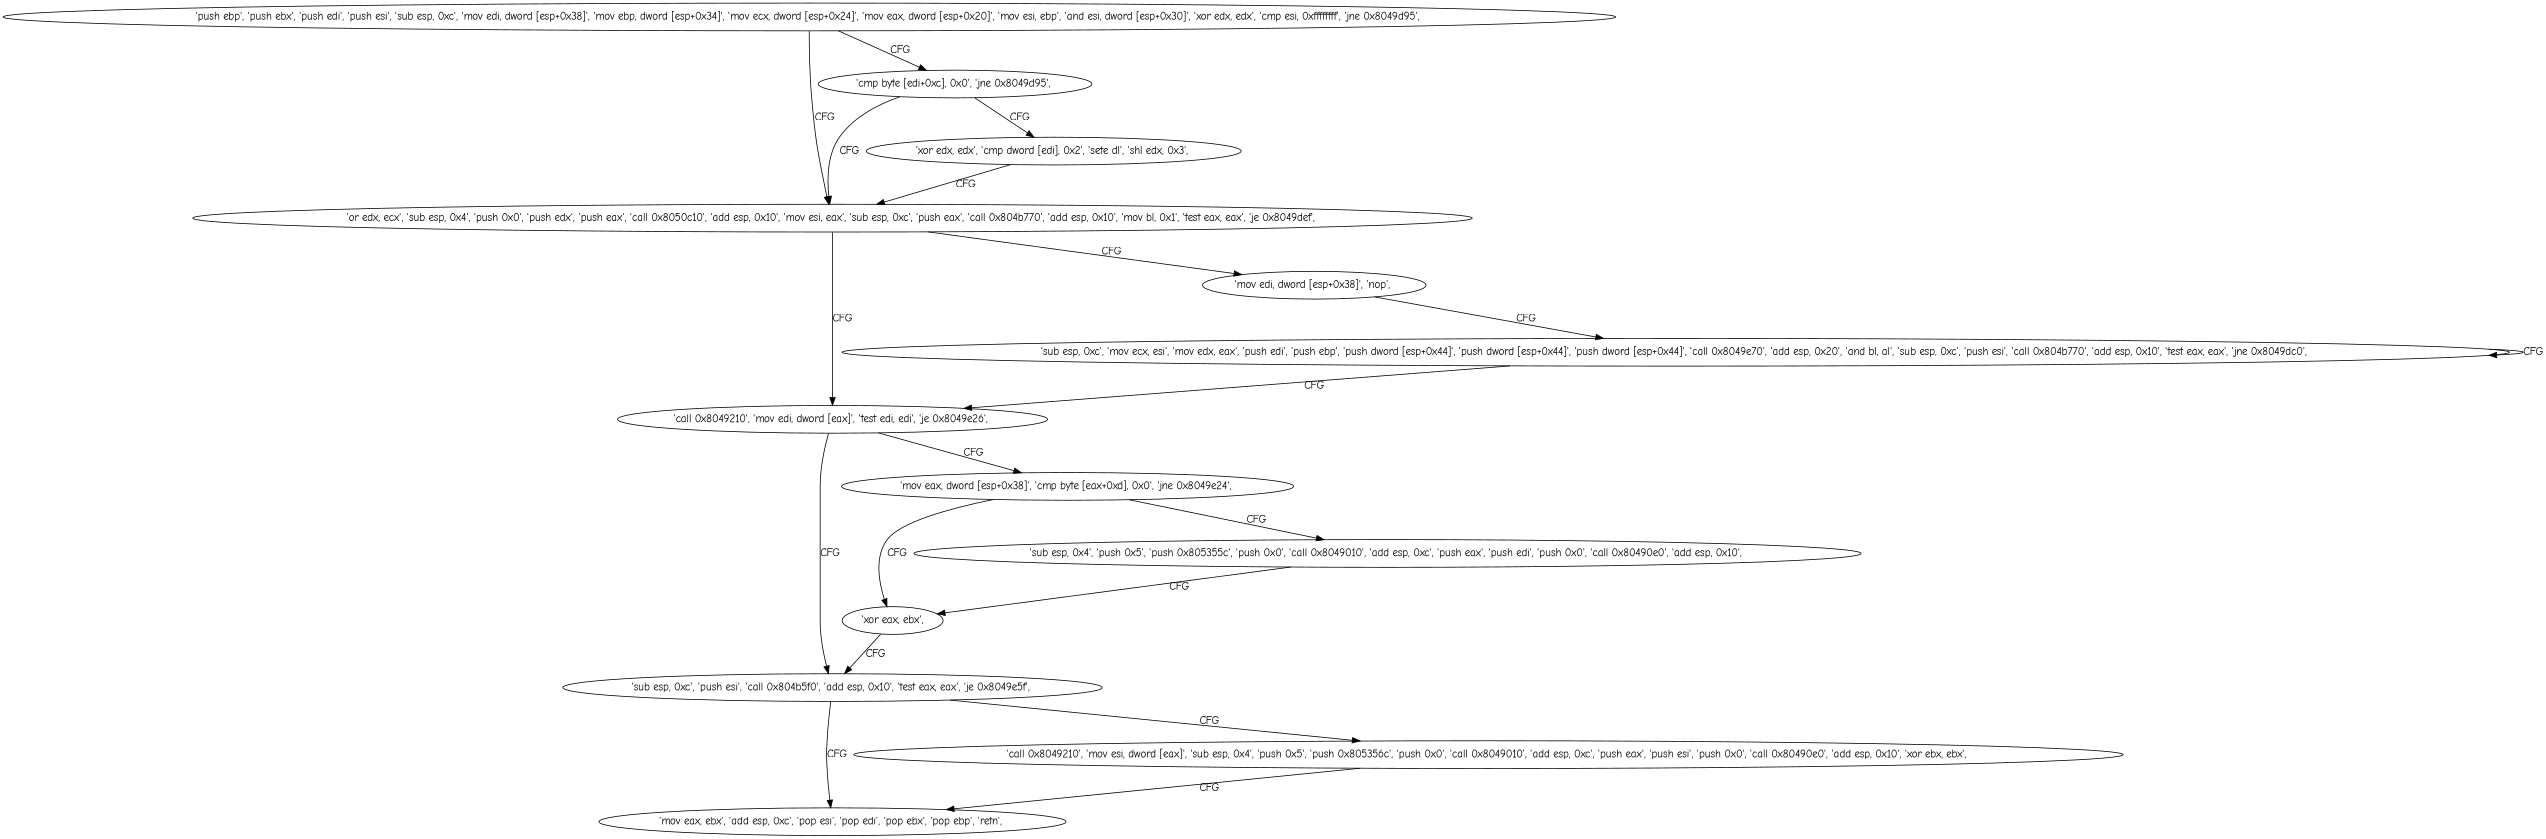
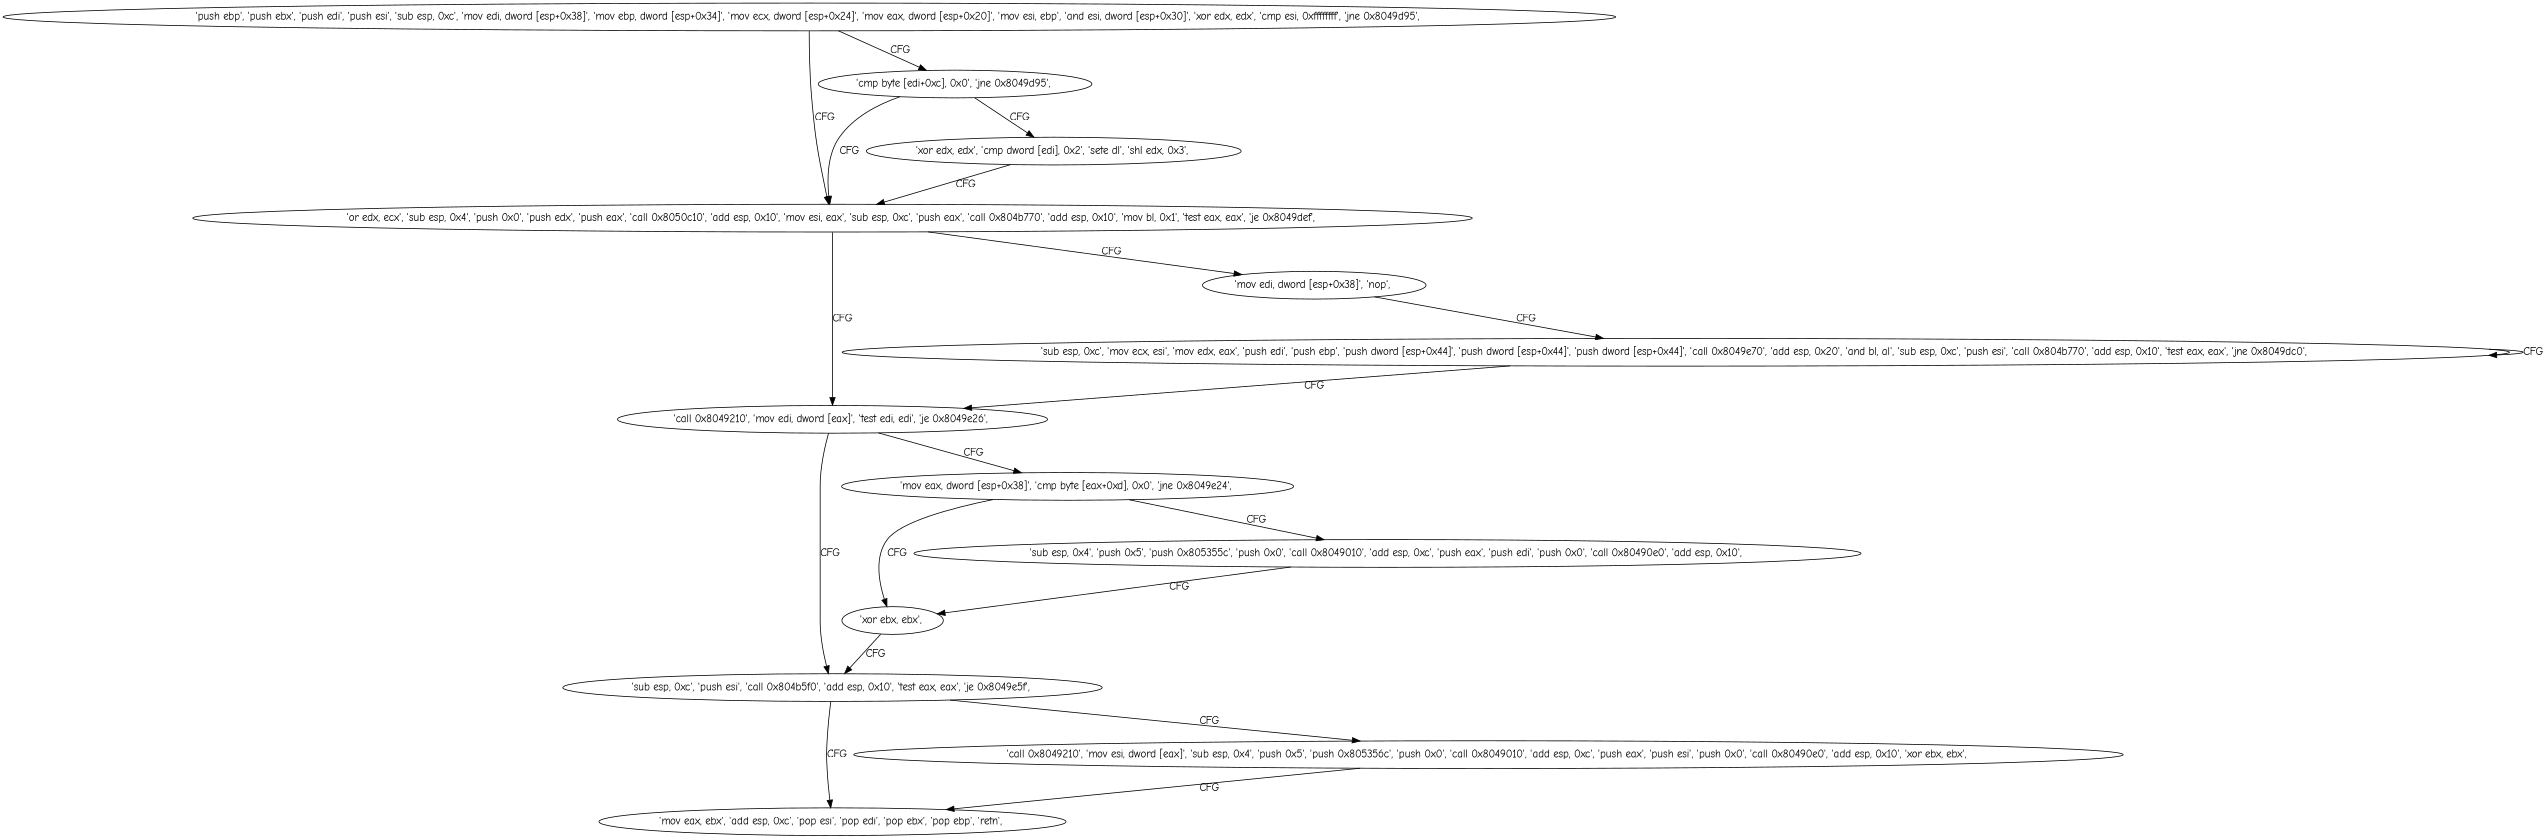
(893, 621) -> (893, 621)
